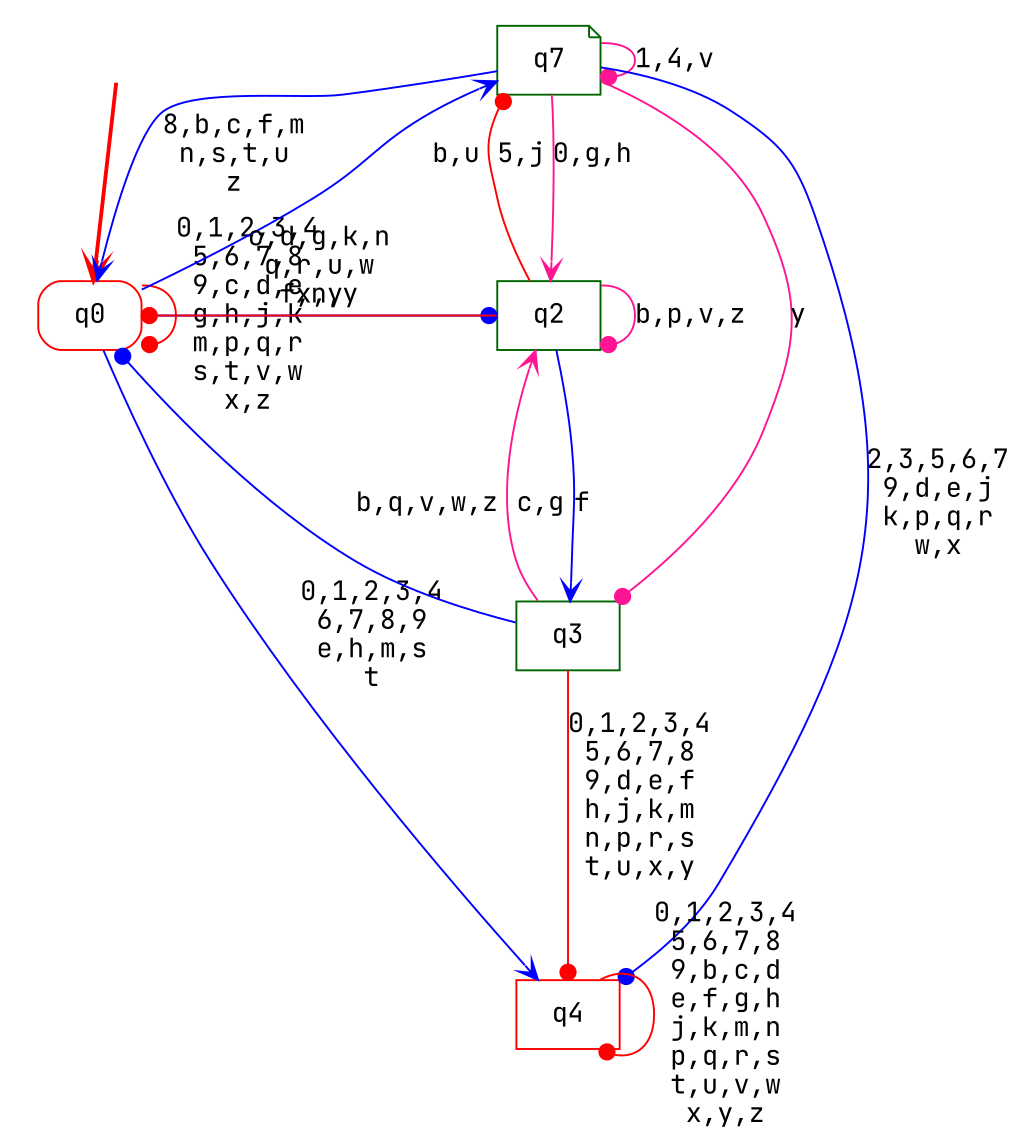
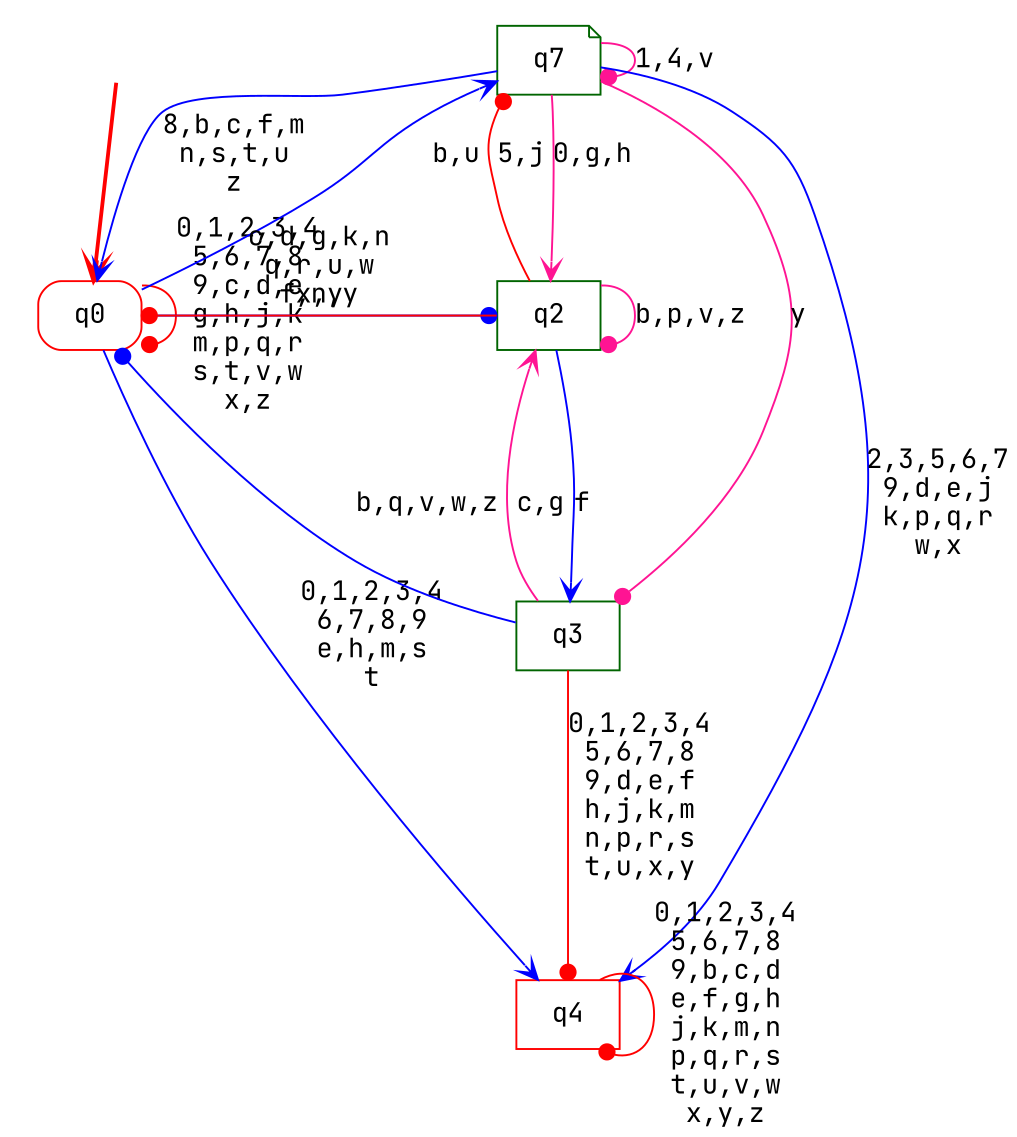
(868, 486) -> (868, 486)
